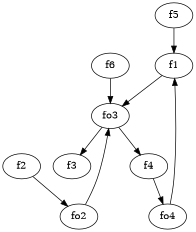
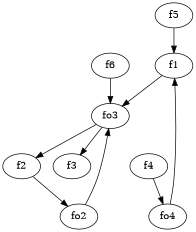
(127, 138) -> (69, 139)
